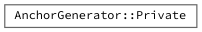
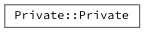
(101, 16) -> (72, 16)
